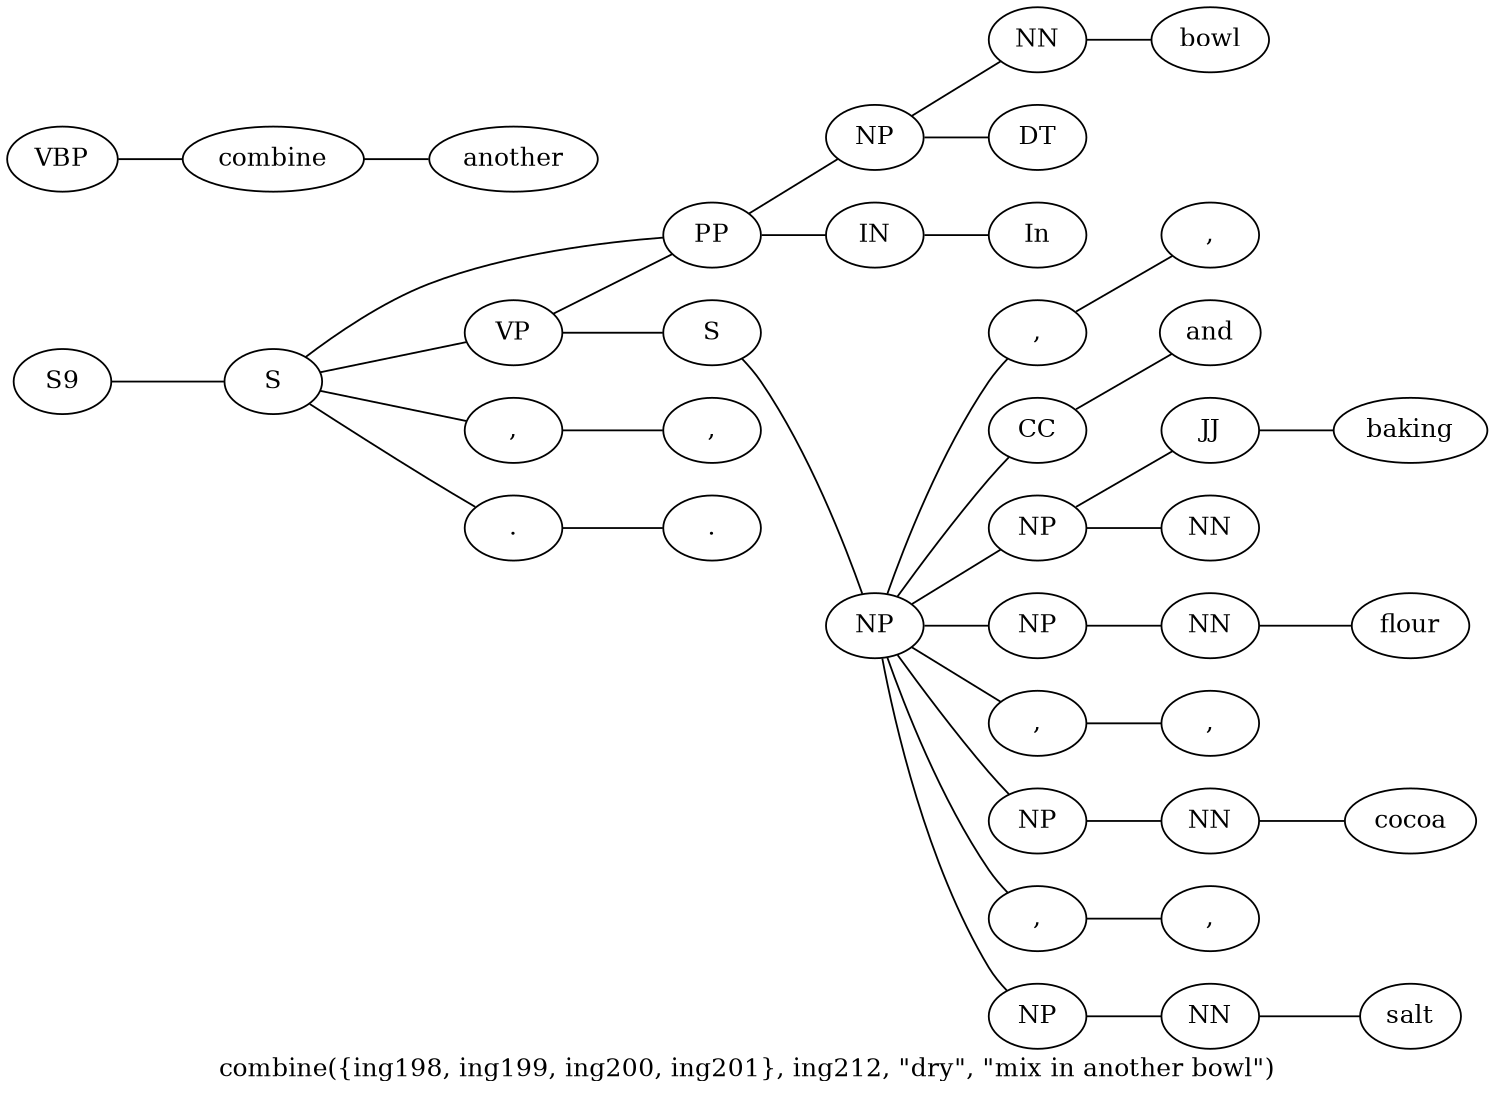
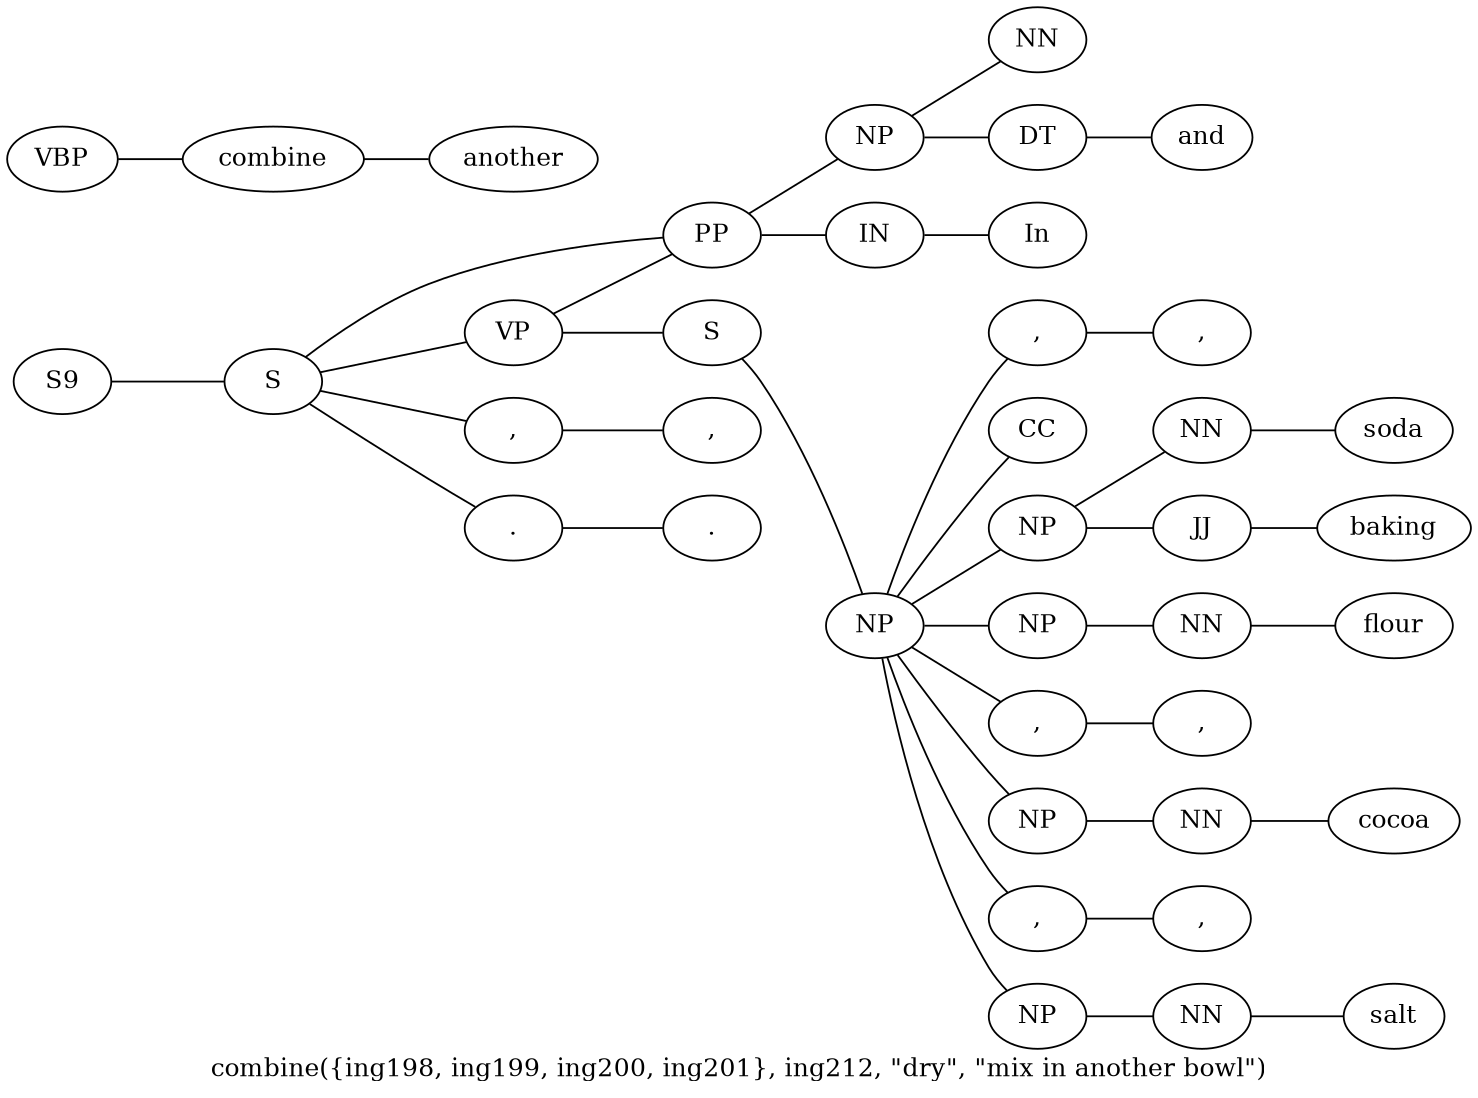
(1210, 40) -> none
(1124, 382) -> (1119, 137)
none -> (1394, 430)
